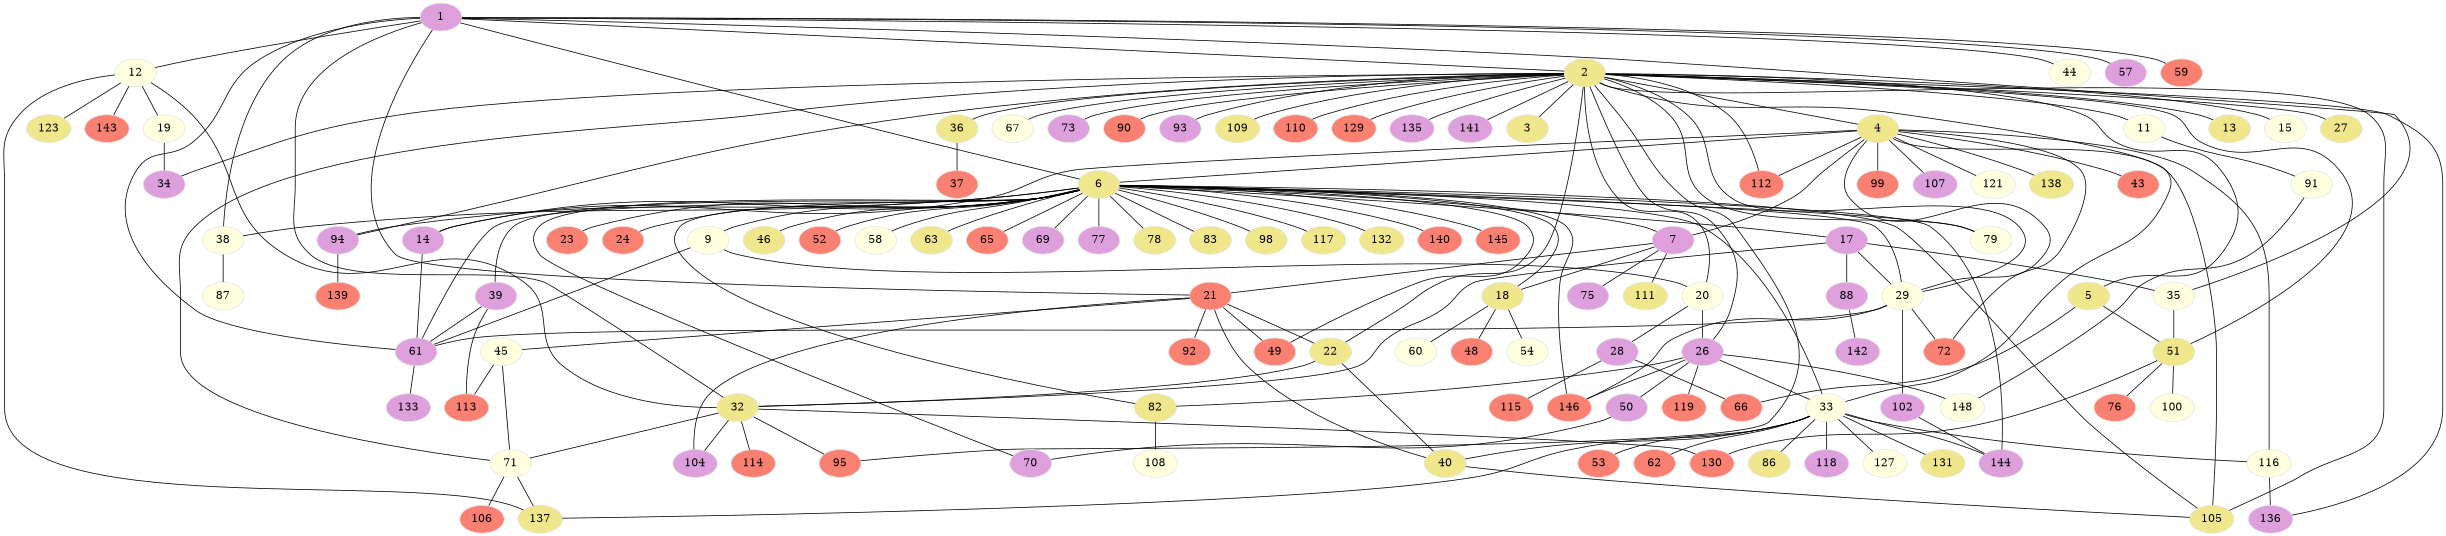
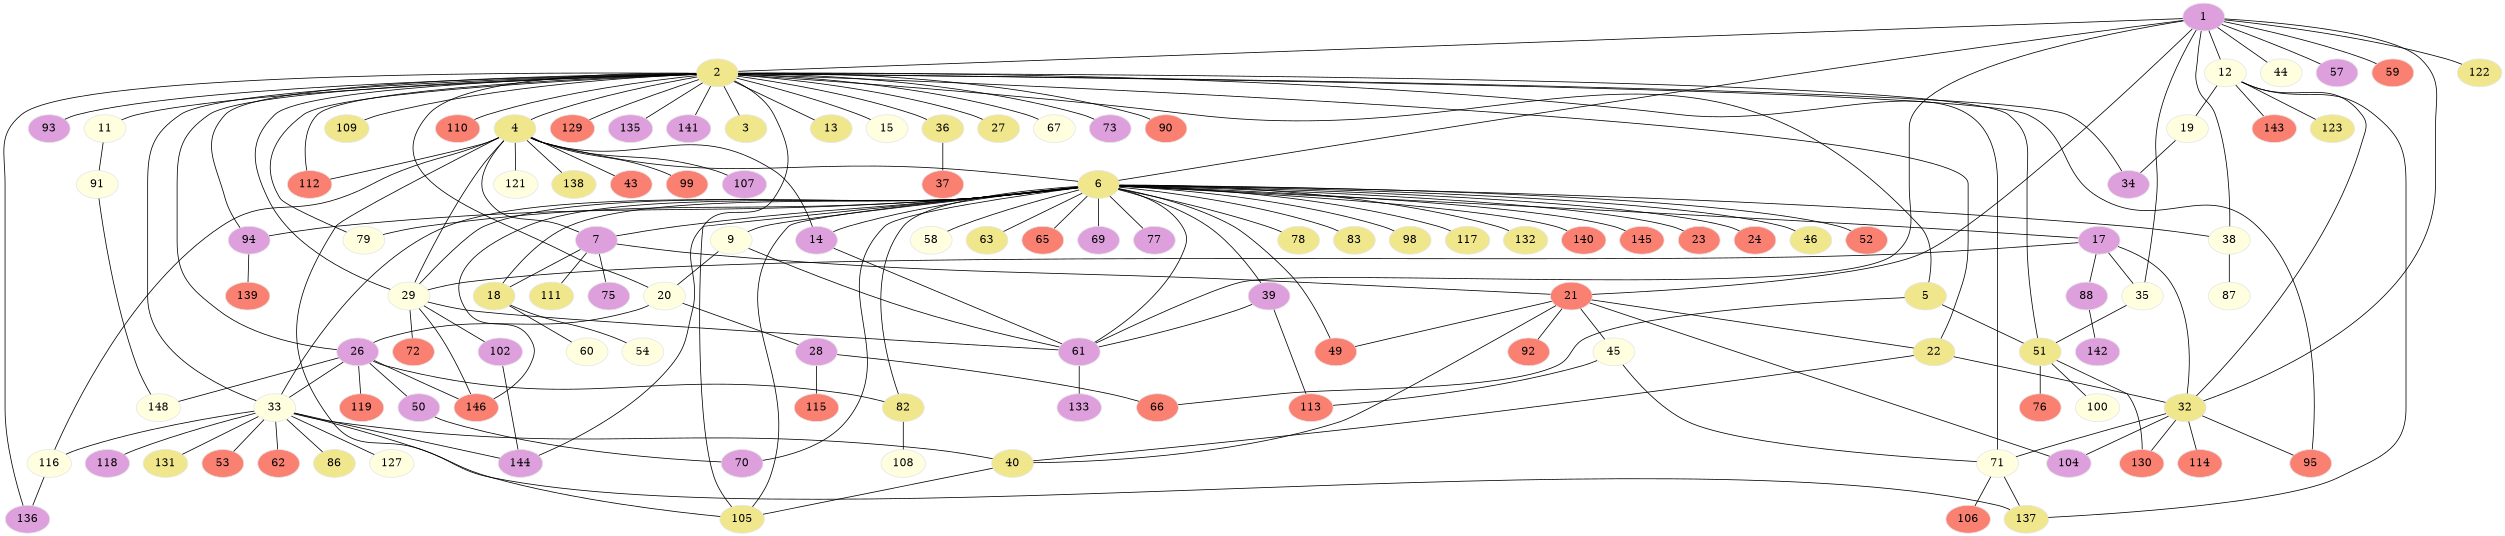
none -> (2480, 73)
(2085, 189) -> none
(1472, 352) -> none
